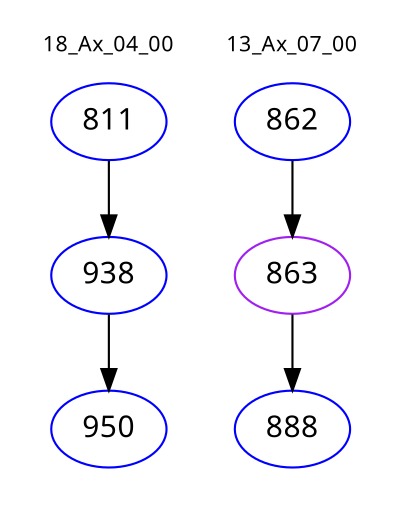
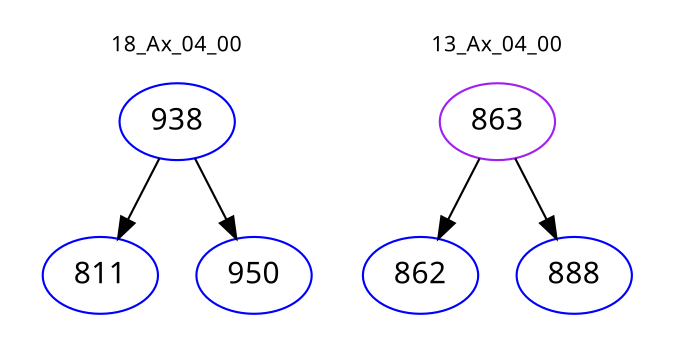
(292, 46) -> (497, 46)
(109, 188) -> (144, 189)
(292, 188) -> (464, 189)
